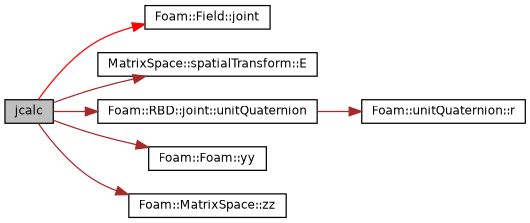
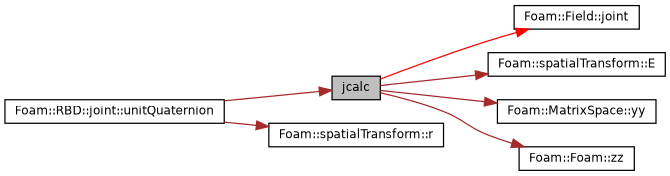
(208, 64) -> (577, 64)
(69, 112) -> (272, 96)
(444, 112) -> (356, 135)
(208, 159) -> (577, 112)
(208, 206) -> (577, 159)
